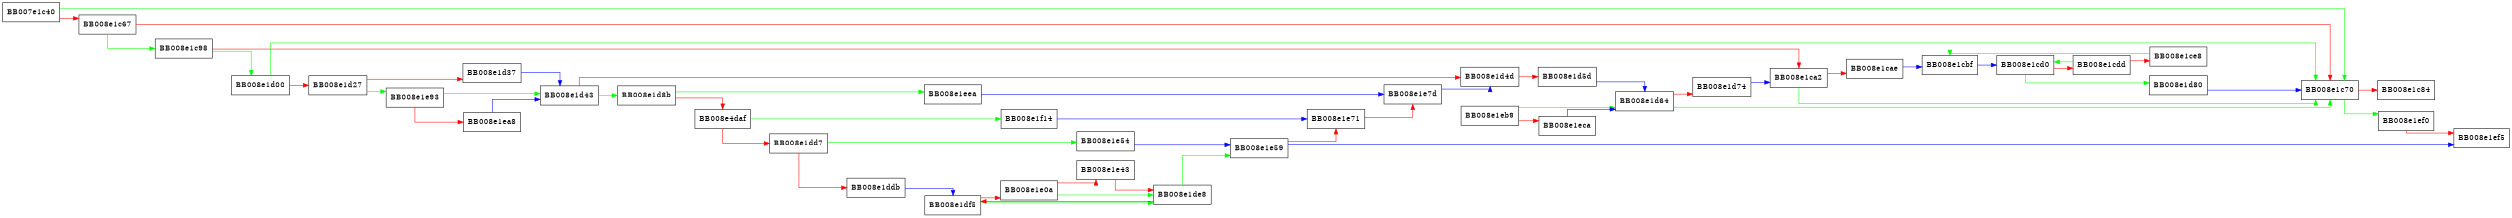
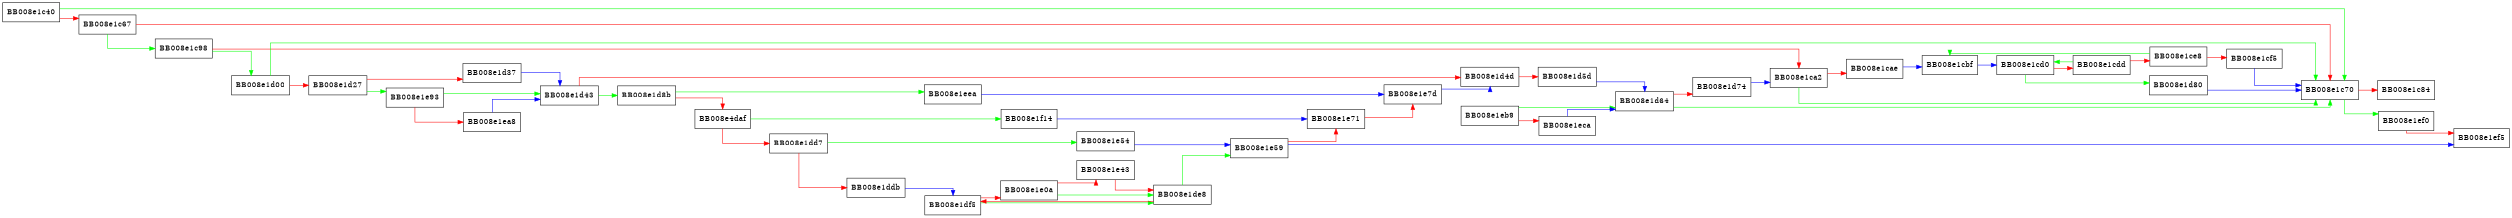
(31, 12) -> (31, 12)
none -> (2254, 59)
